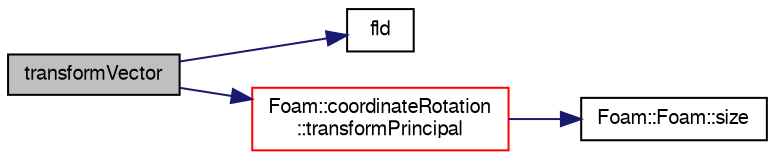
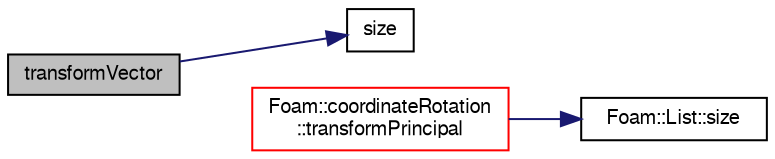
(380, 30) -> (380, 30)
(206, 92) -> none
(674, 119) -> (674, 119)
